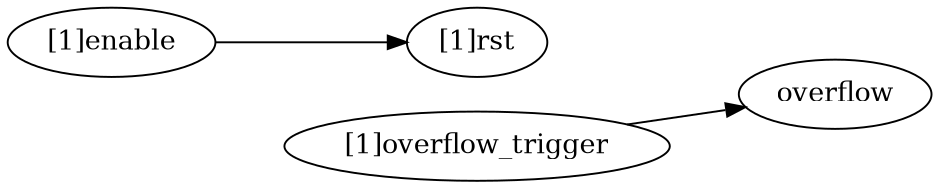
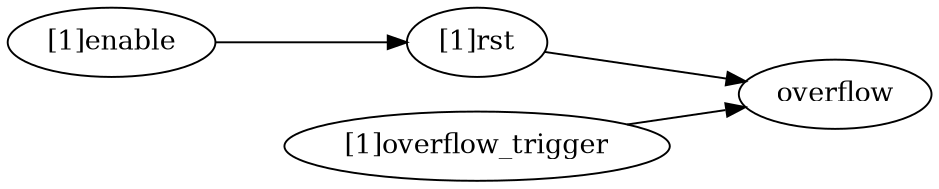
none -> (636, 65)
